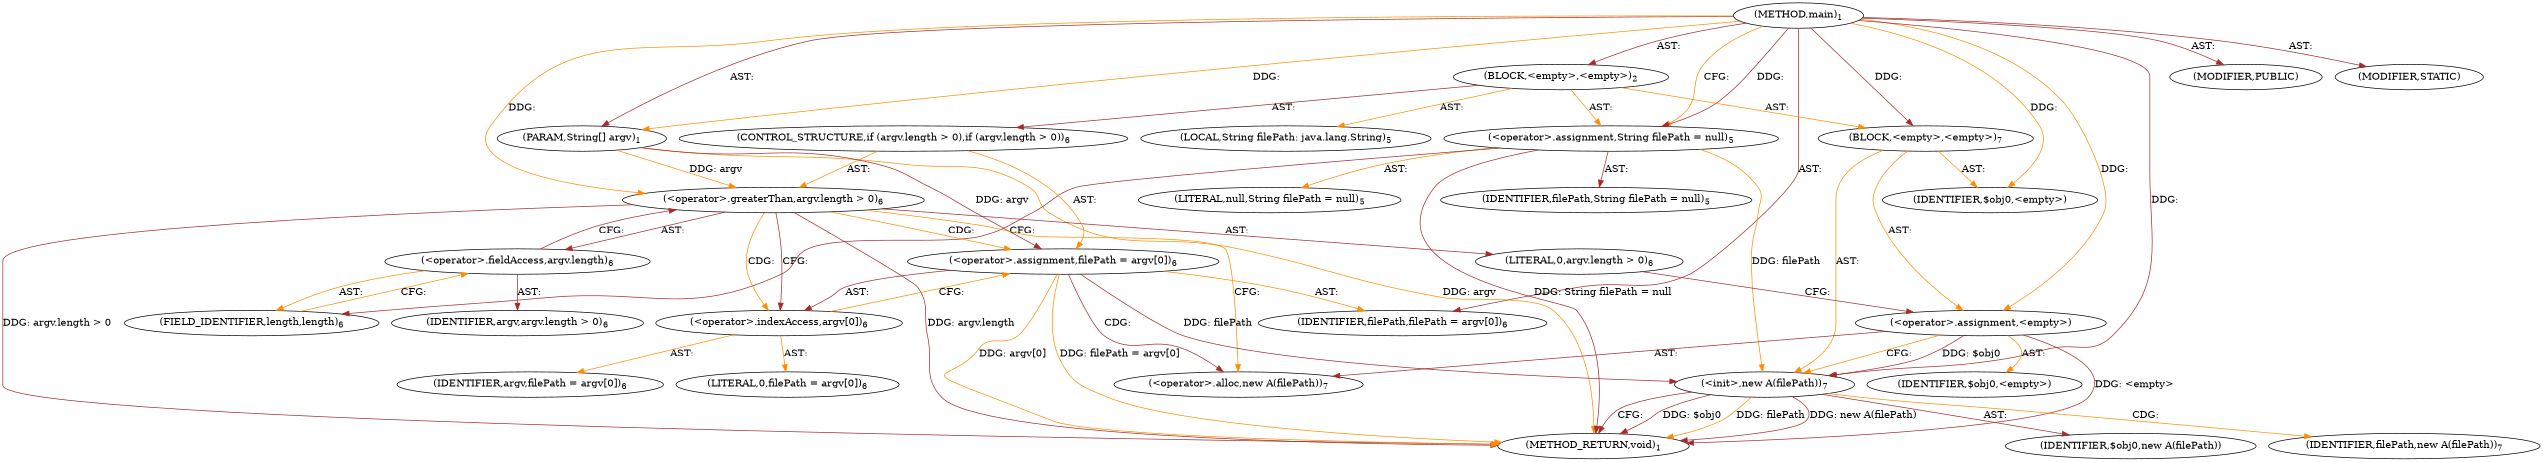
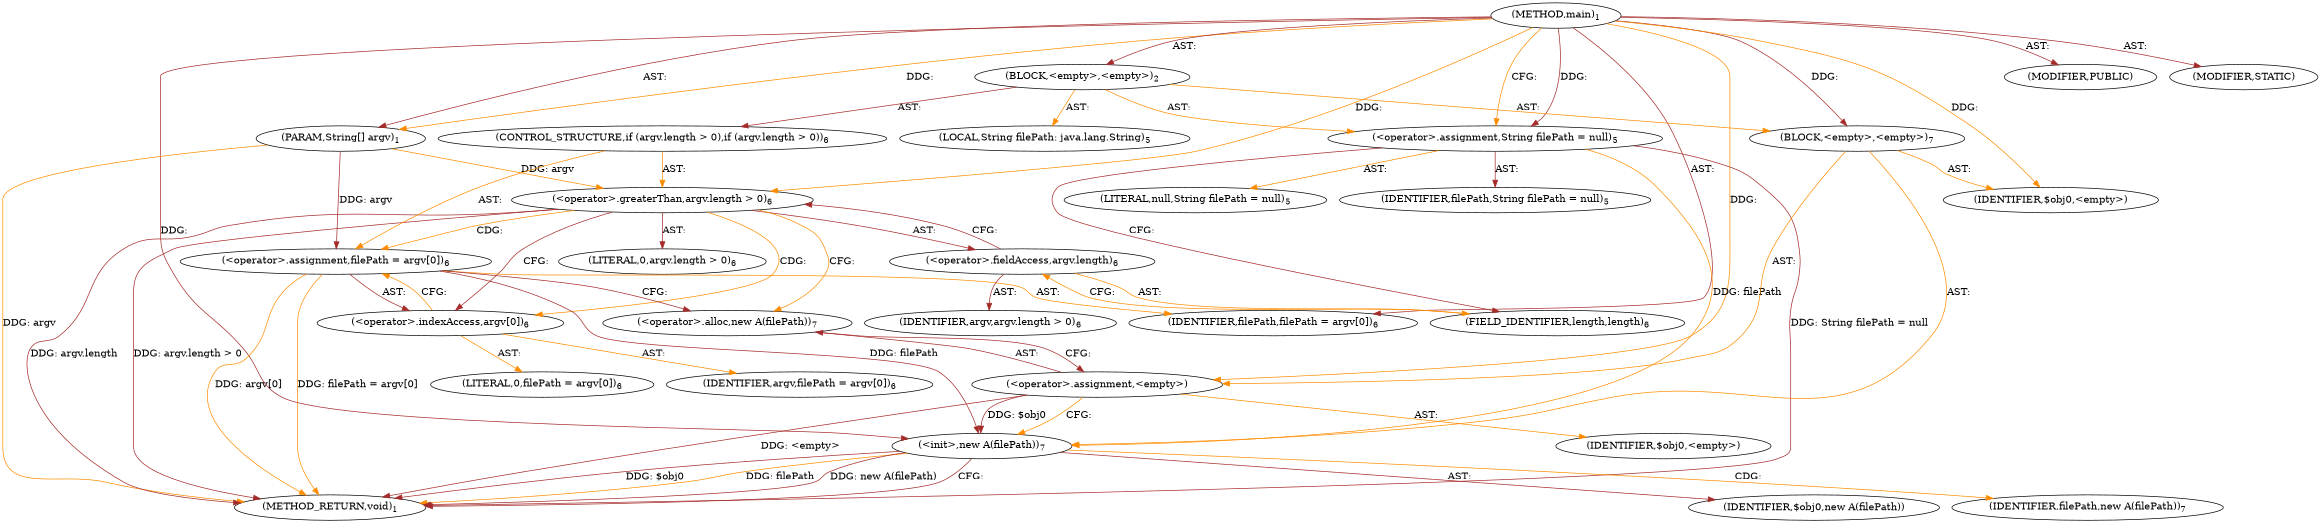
(1774, 291) -> (950, 338)
(1119, 323) -> (656, 292)
